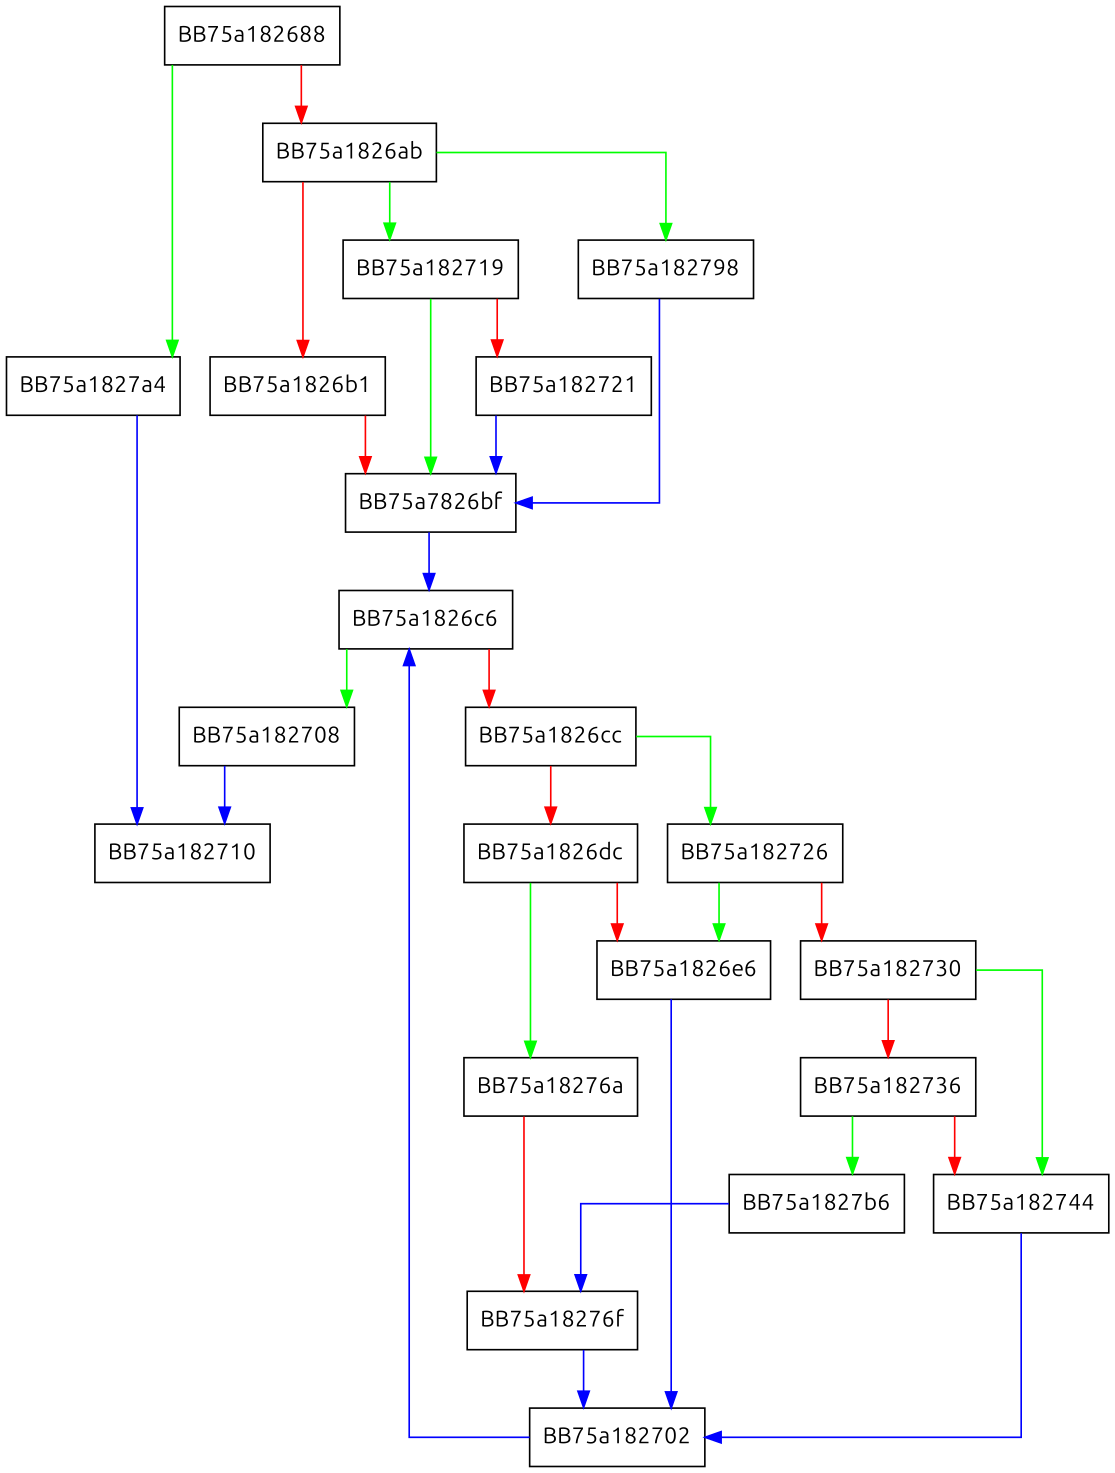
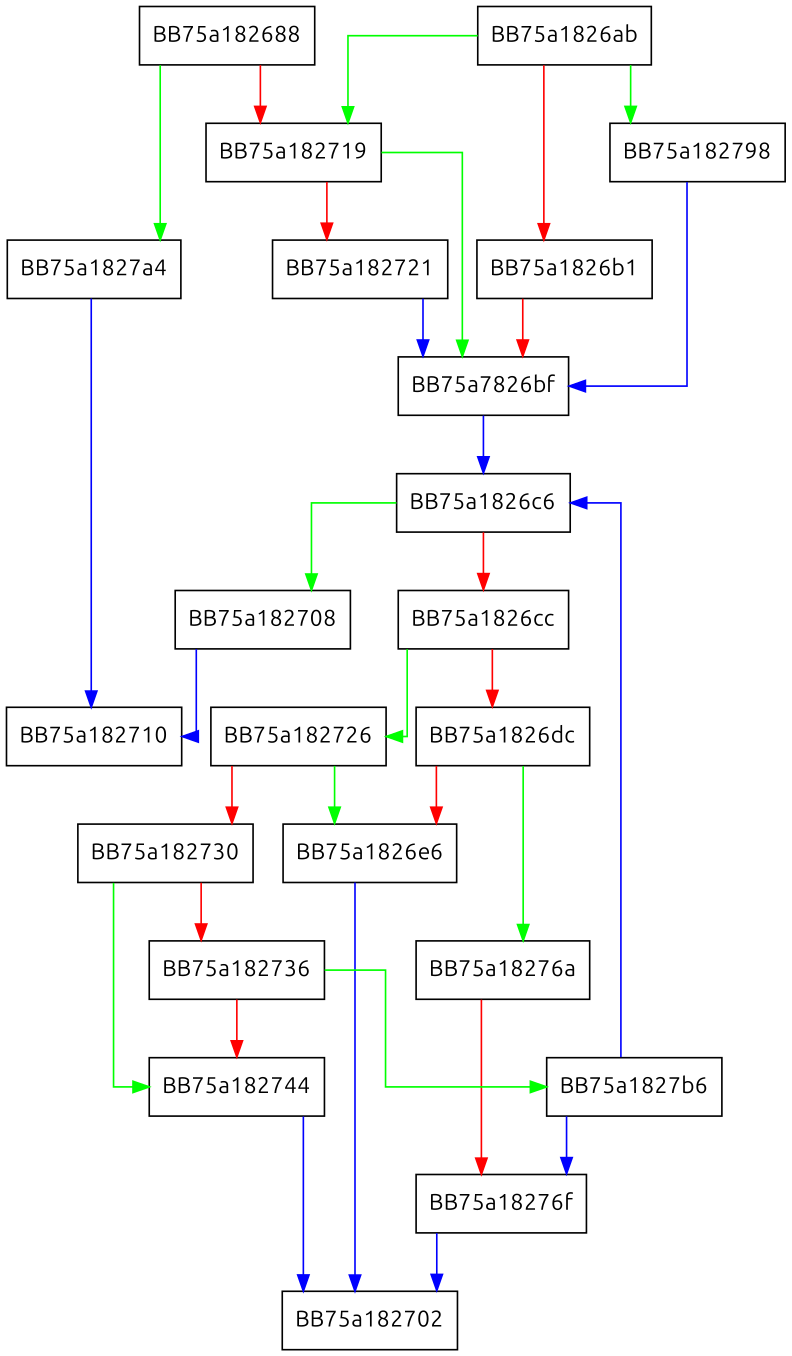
(301, 86) -> (260, 86)
(409, 1112) -> (621, 763)
